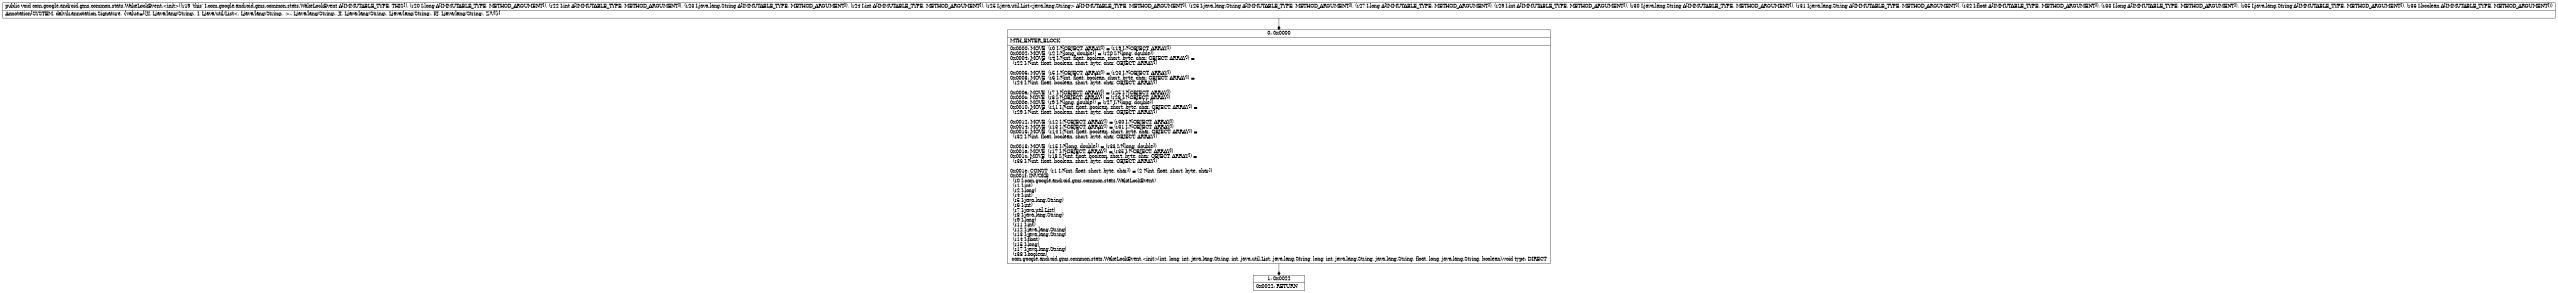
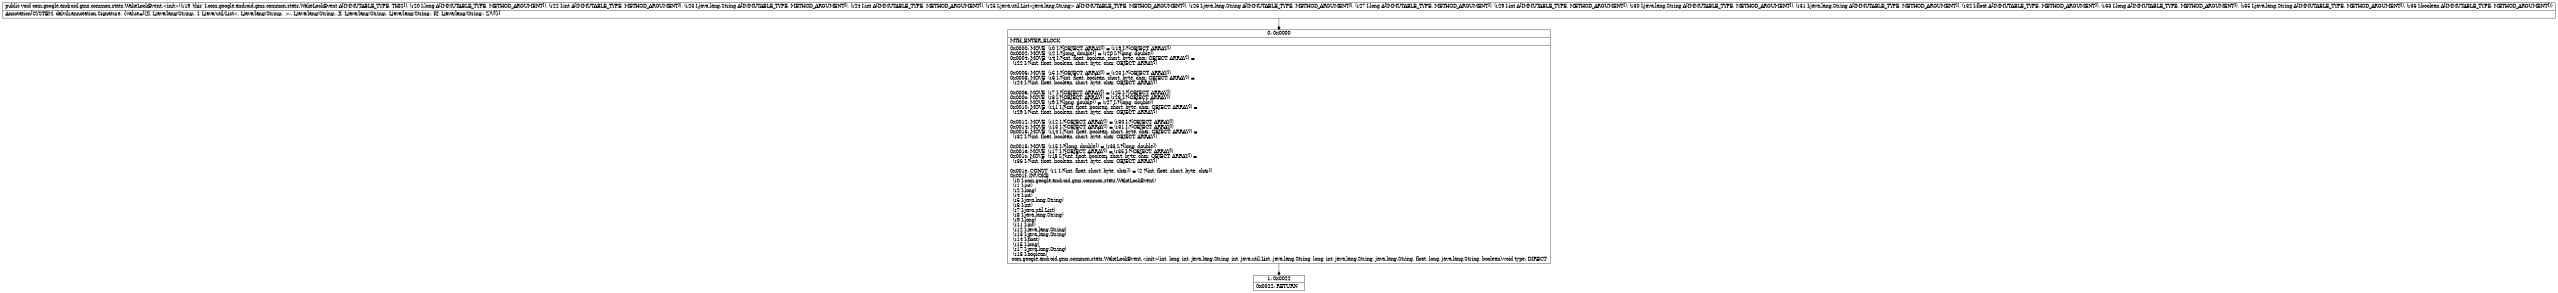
(1029, 255) -> (1029, 255)
